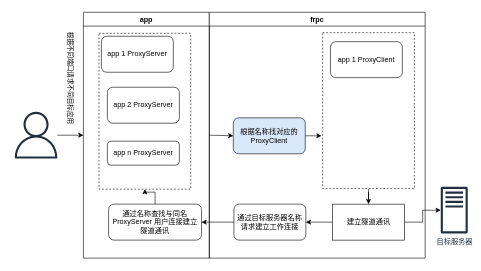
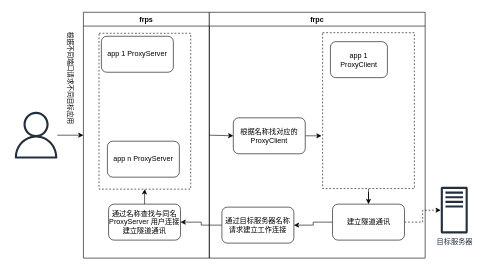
(146, 20) -> (146, 20)
(366, 60) -> (359, 60)
(143, 105) -> none
(269, 136) -> (269, 136)
(143, 153) -> (143, 159)
(423, 219) -> (423, 219)
(155, 222) -> (144, 222)
(270, 222) -> (258, 225)
(368, 222) -> (368, 222)
